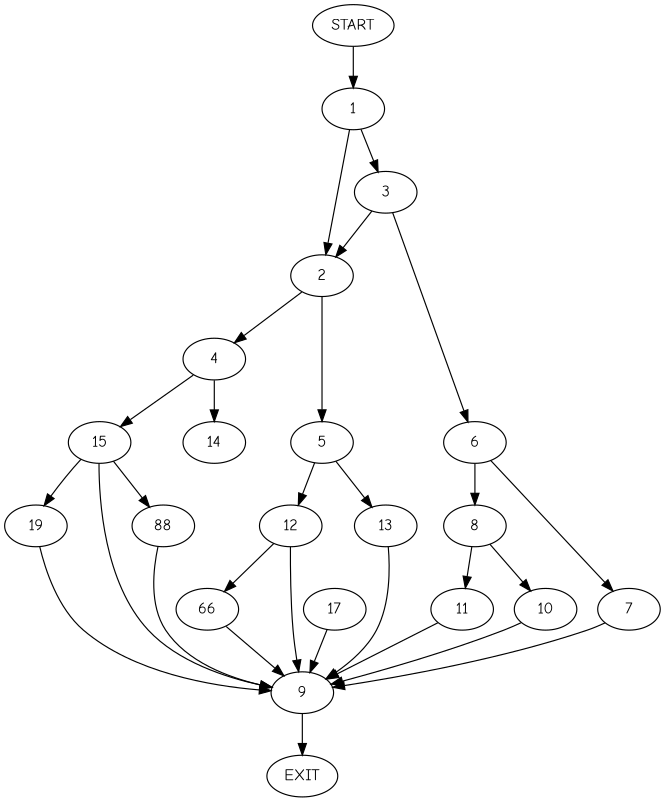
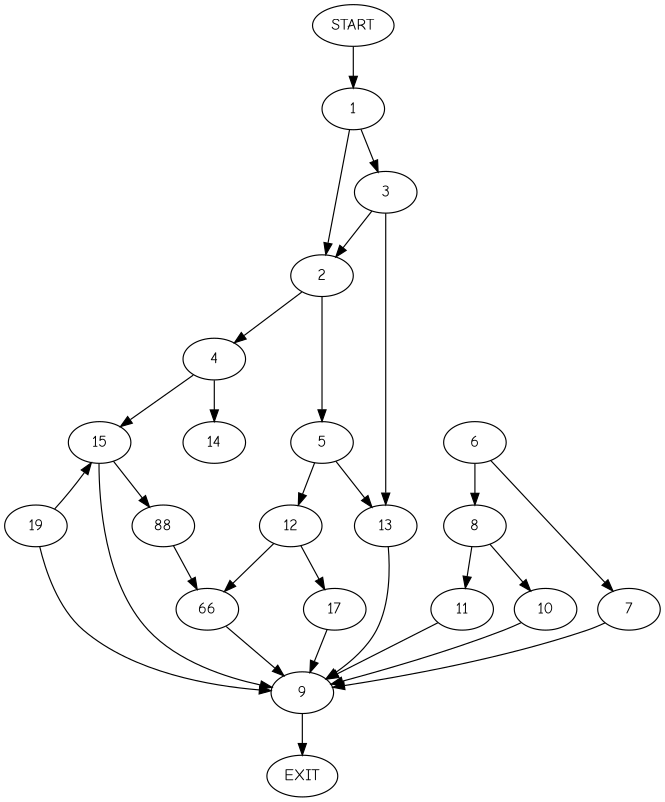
(428, 312) -> (386, 353)
(65, 477) -> (70, 491)
(291, 604) -> (310, 562)
(174, 640) -> (183, 562)
